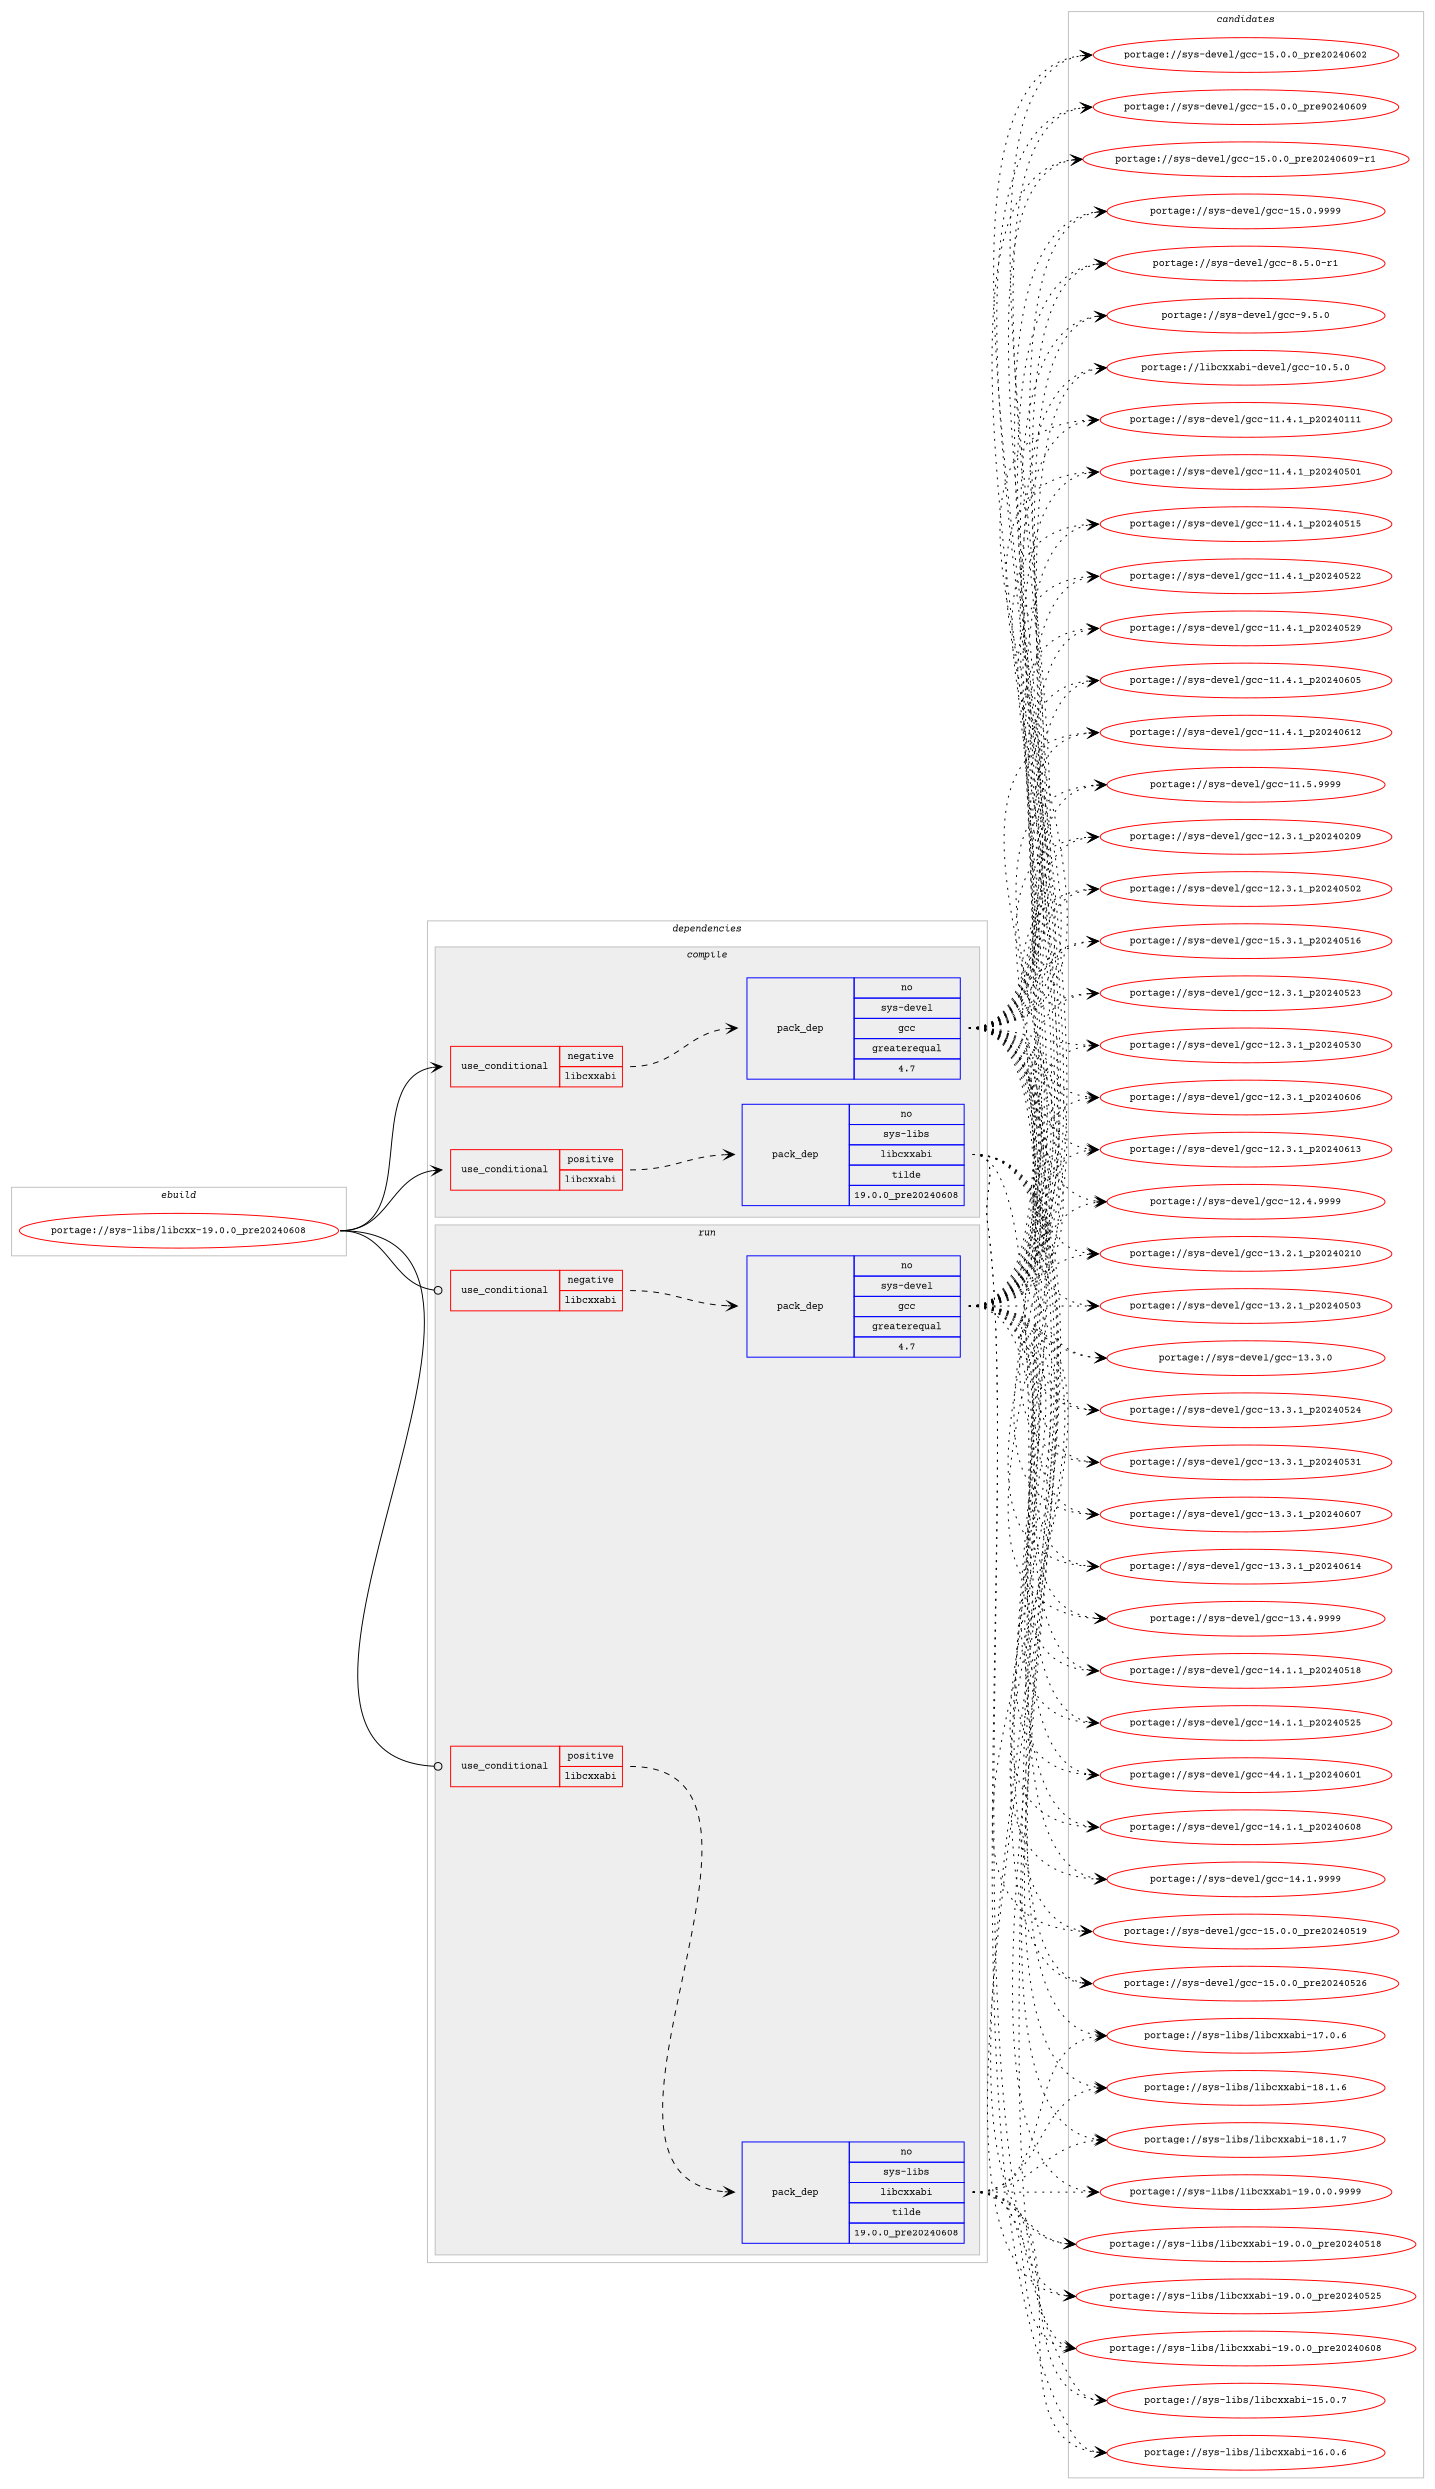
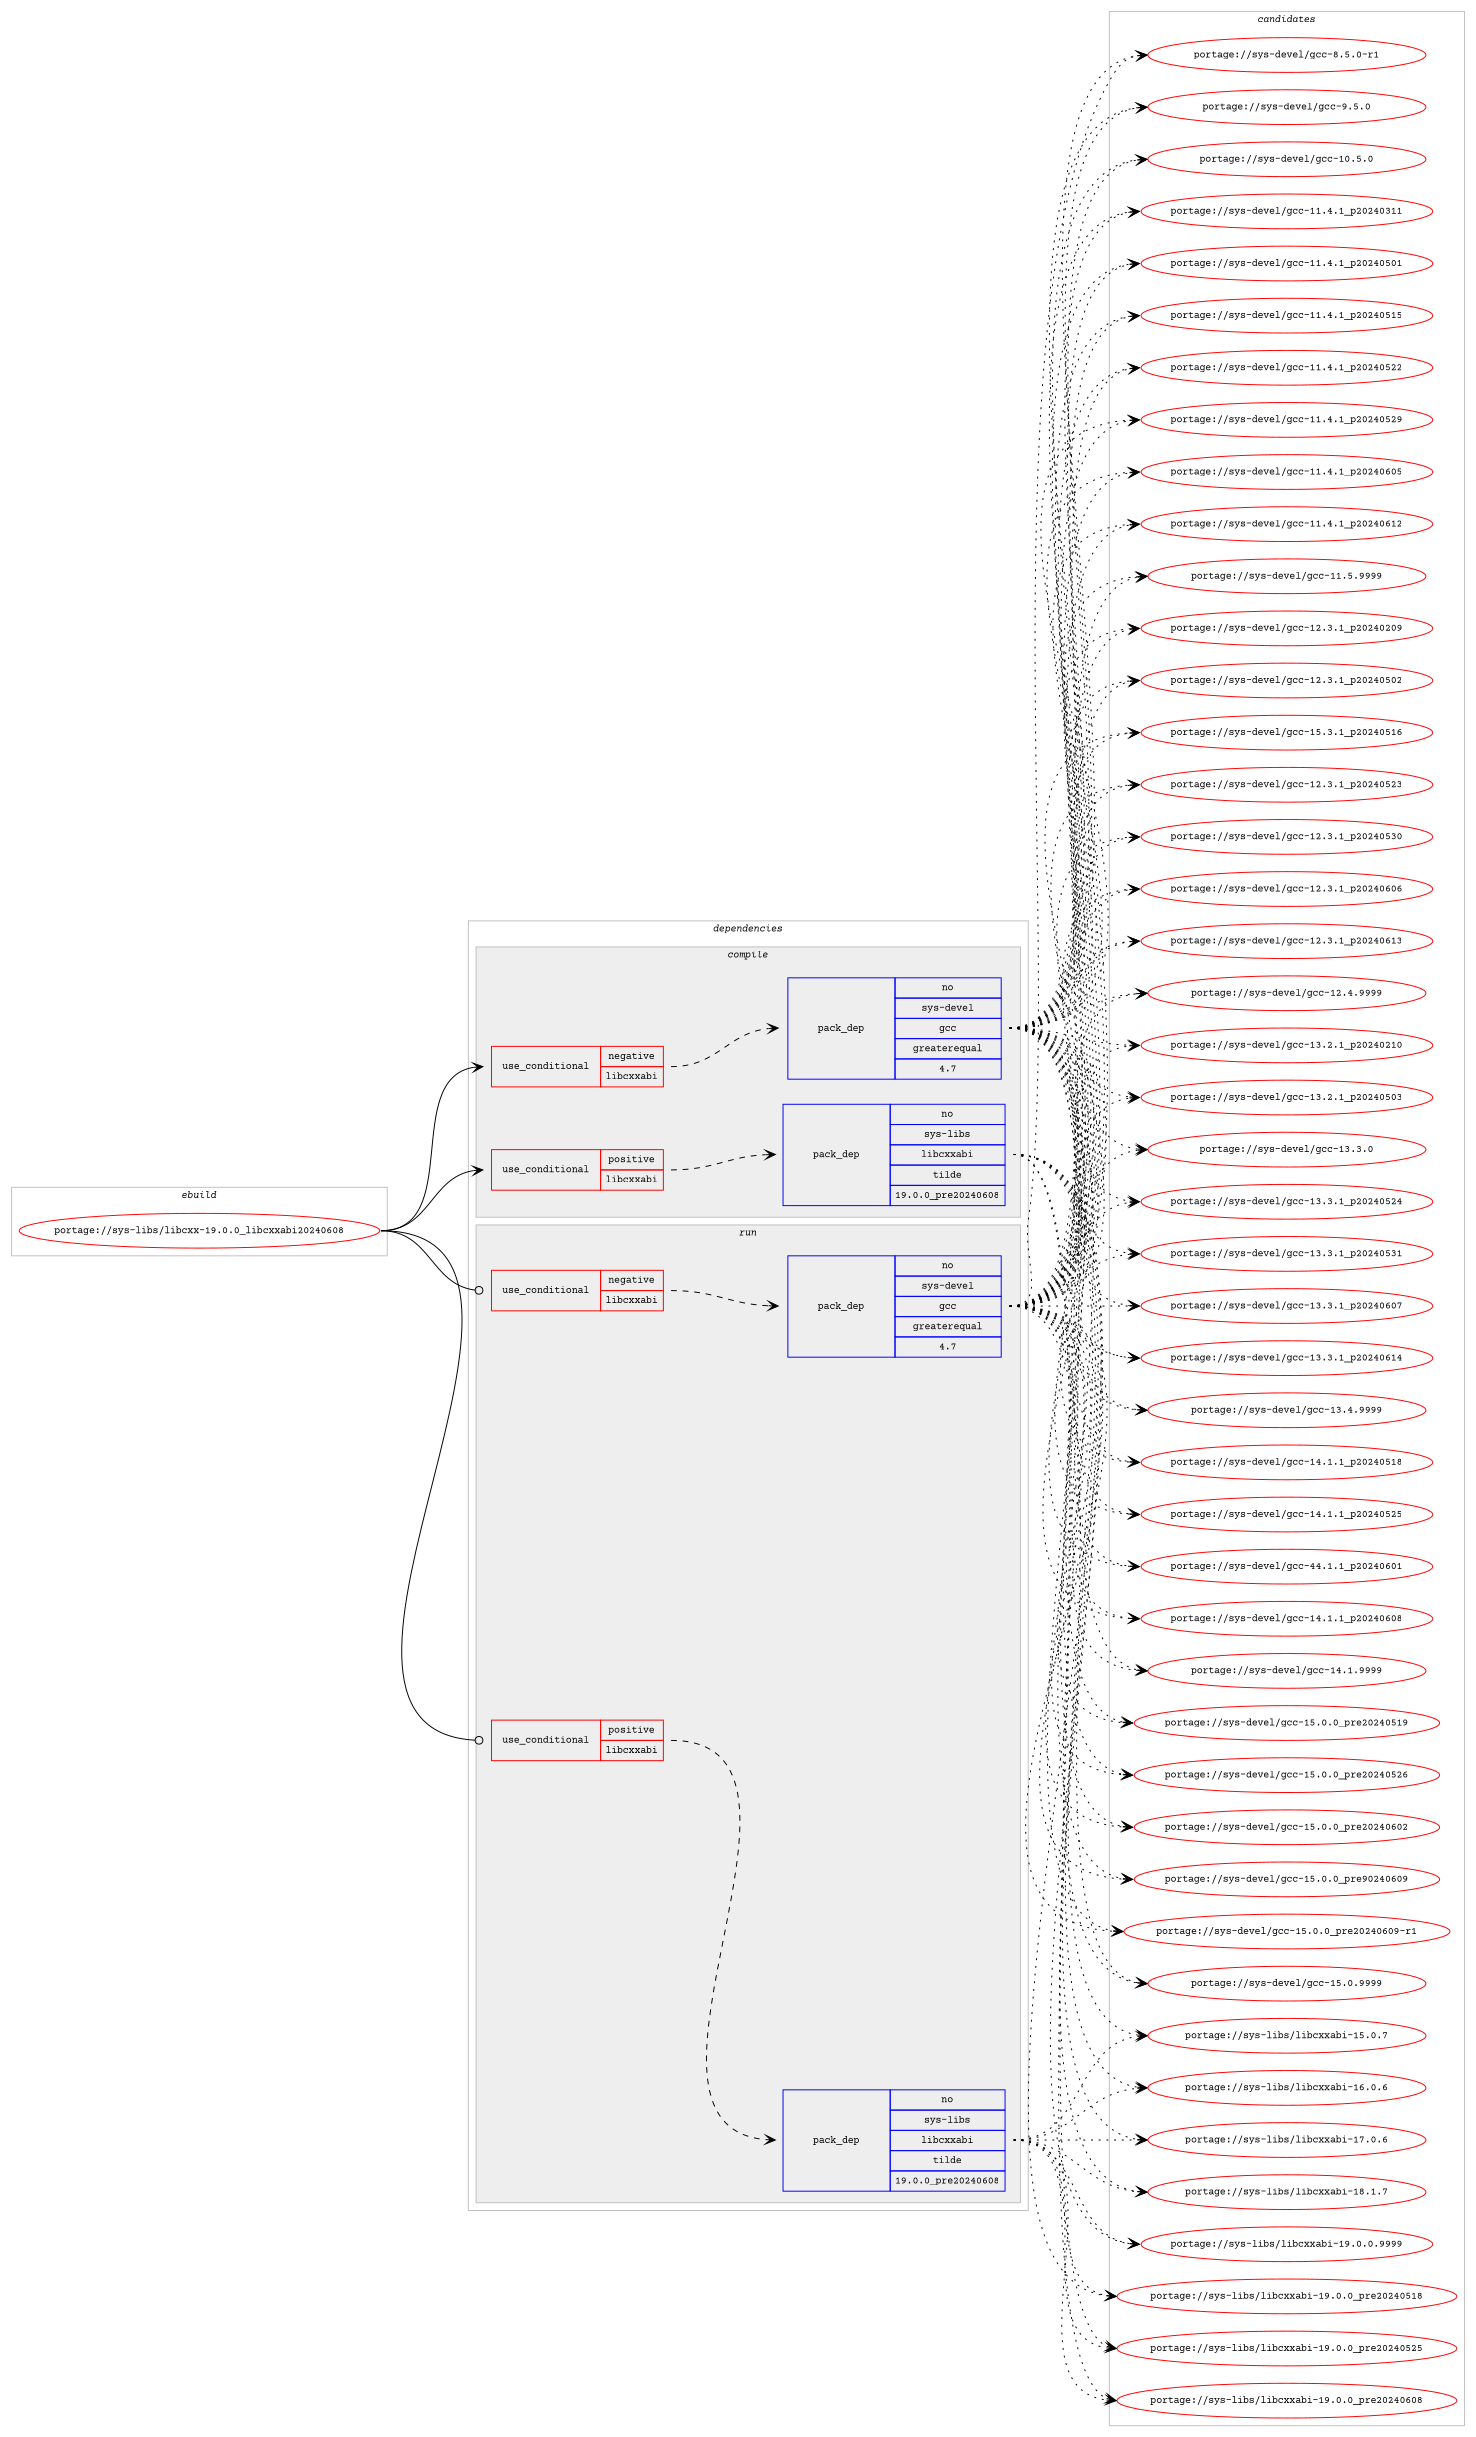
(1246, 368) -> (1287, 159)
(1246, 420) -> (1287, 211)
(179, 1231) -> (199, 1231)
(1246, 2088) -> none
